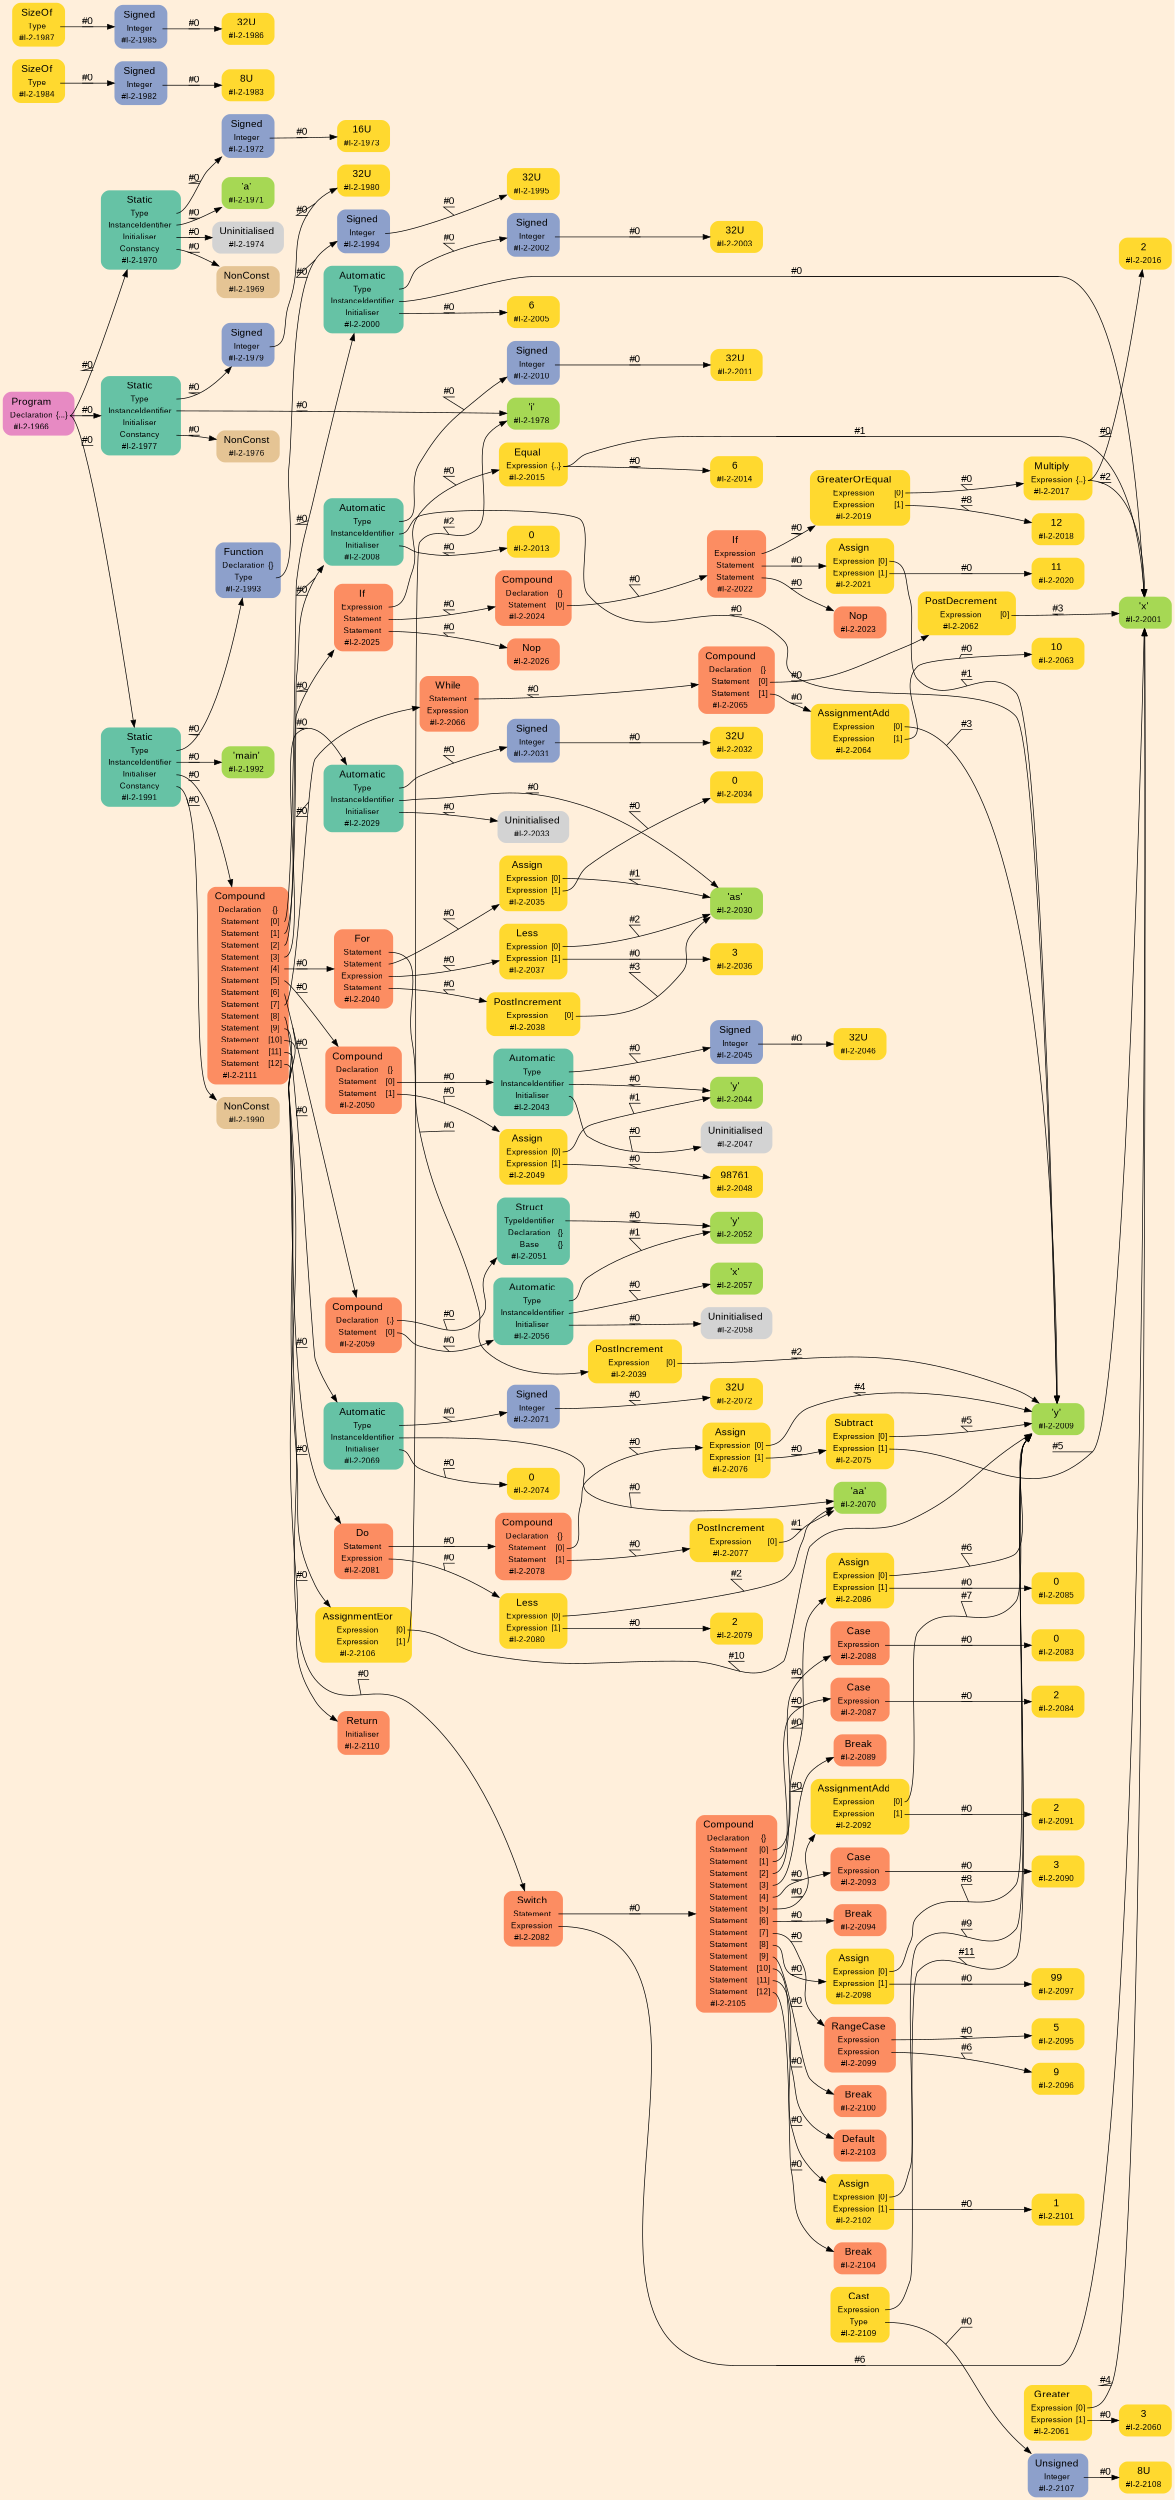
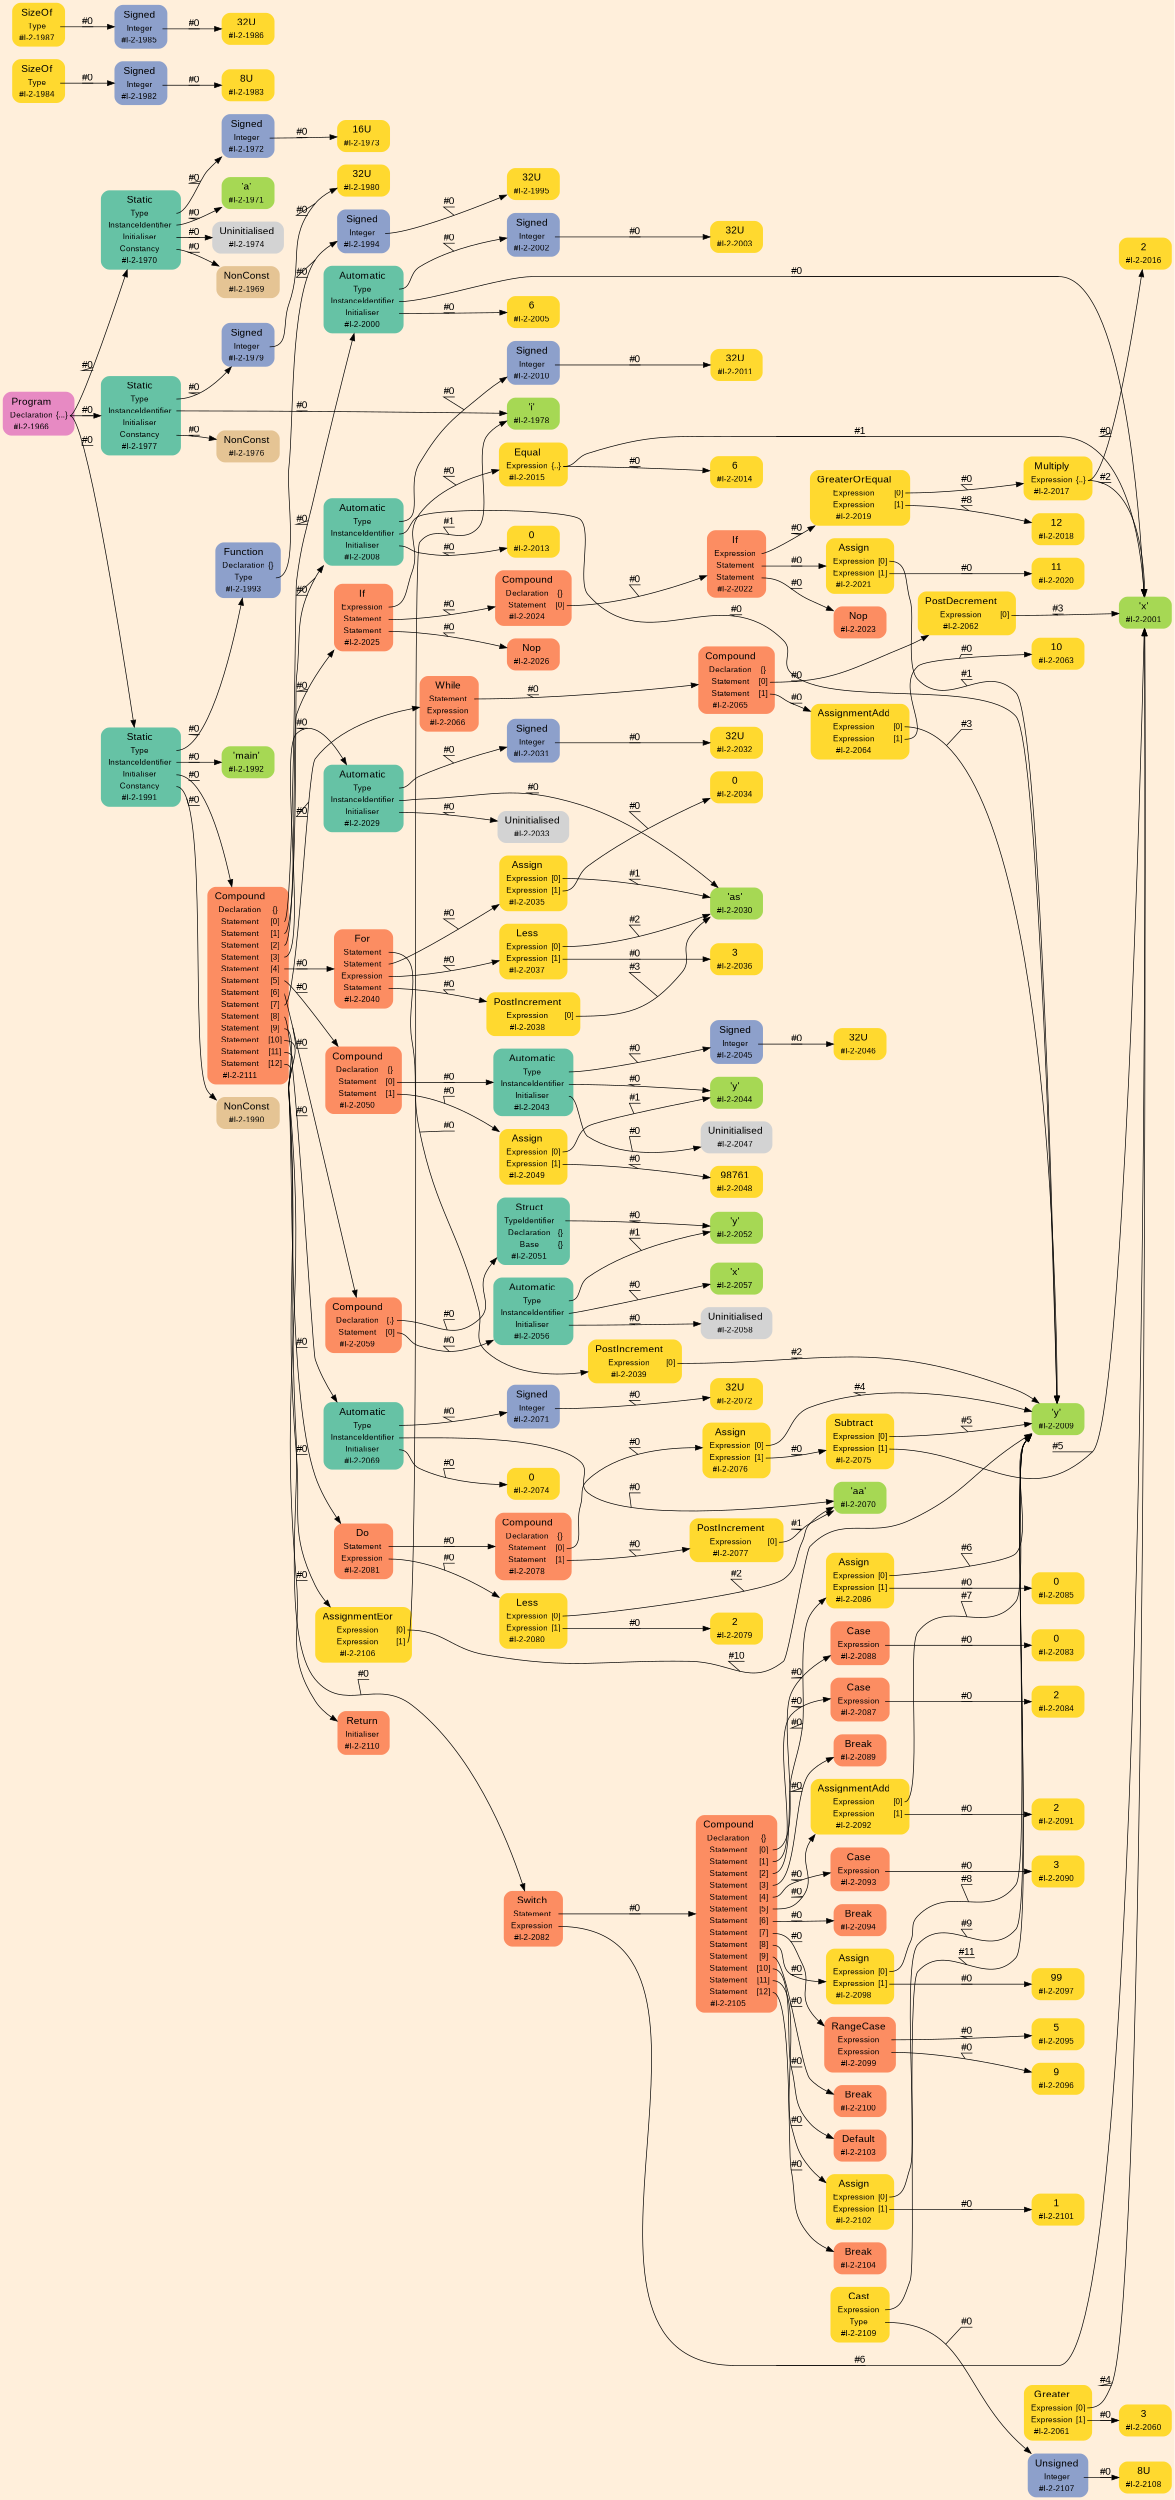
(449, 522) -> (449, 522)
(967, 2048) -> (967, 2048)
